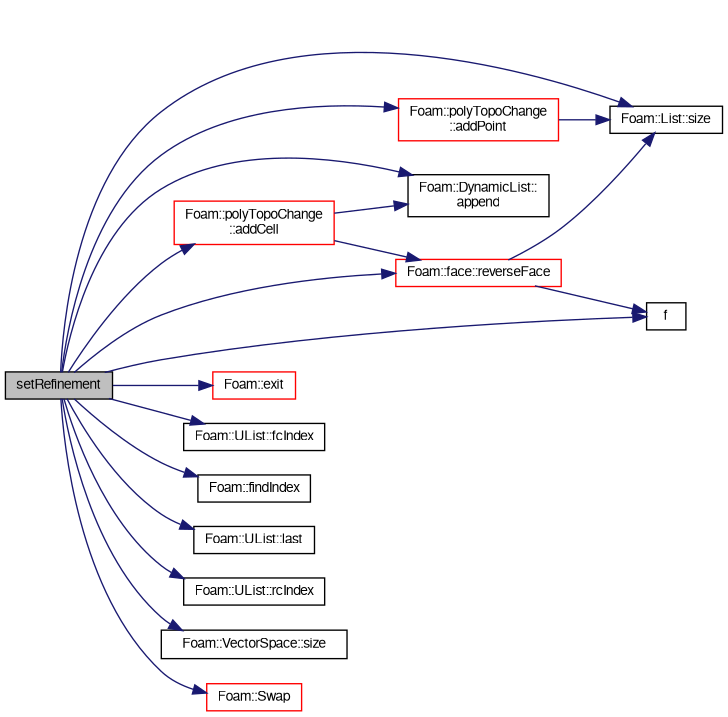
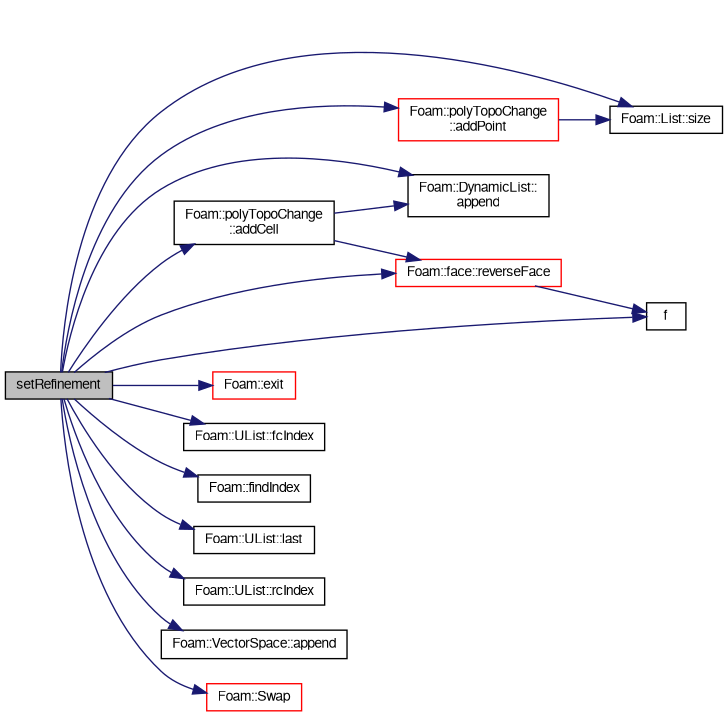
(583, 210) -> none
(254, 223) -> (254, 223)
(254, 644) -> (254, 644)
